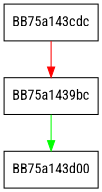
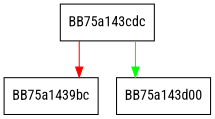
(51, 128) -> (135, 54)
